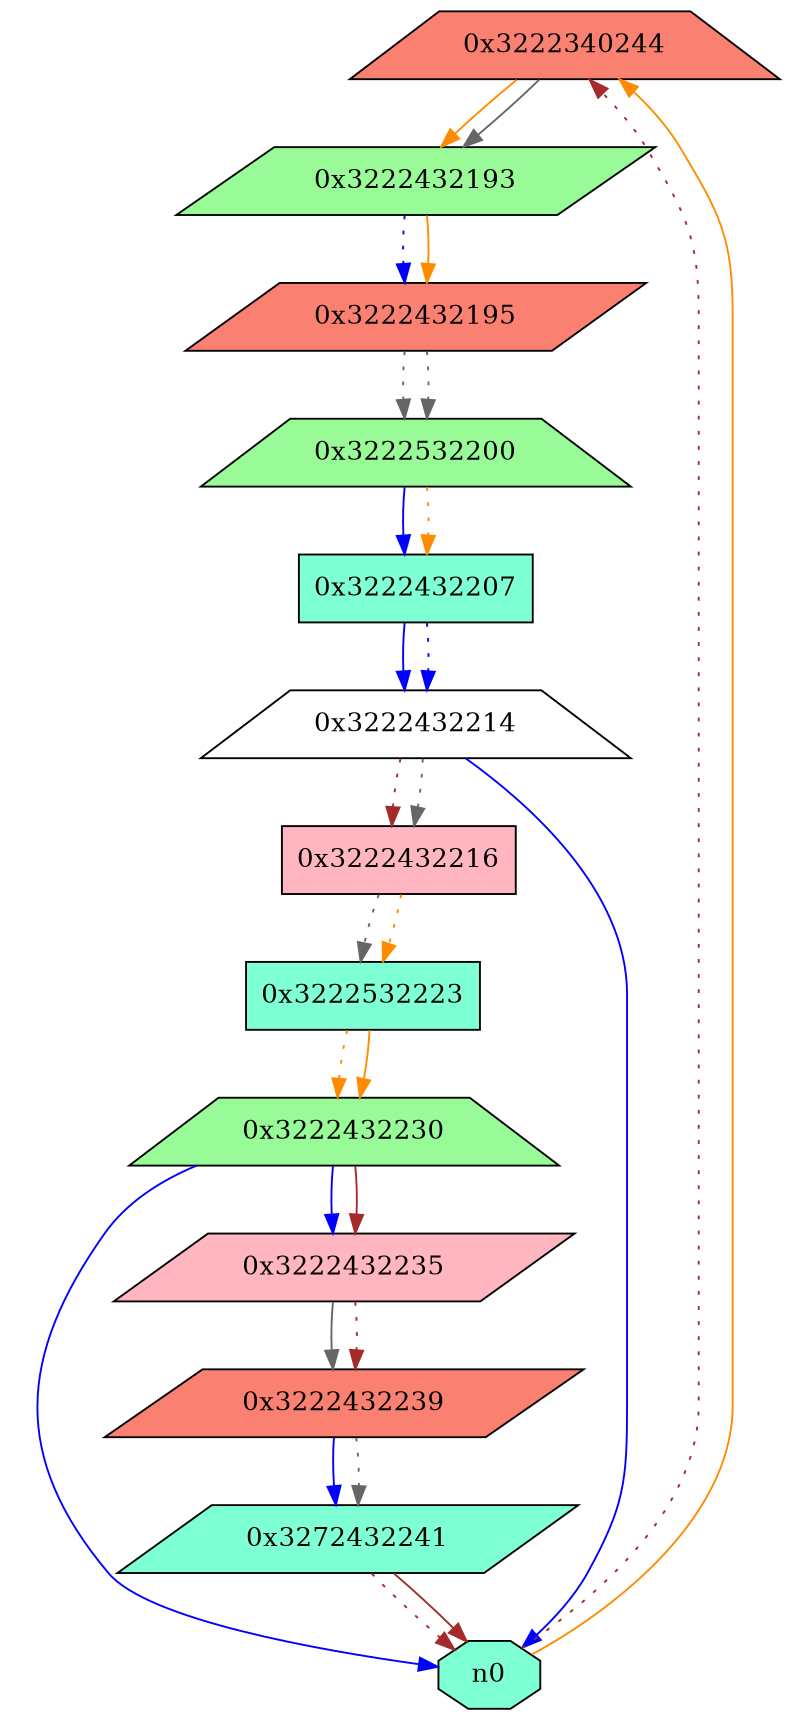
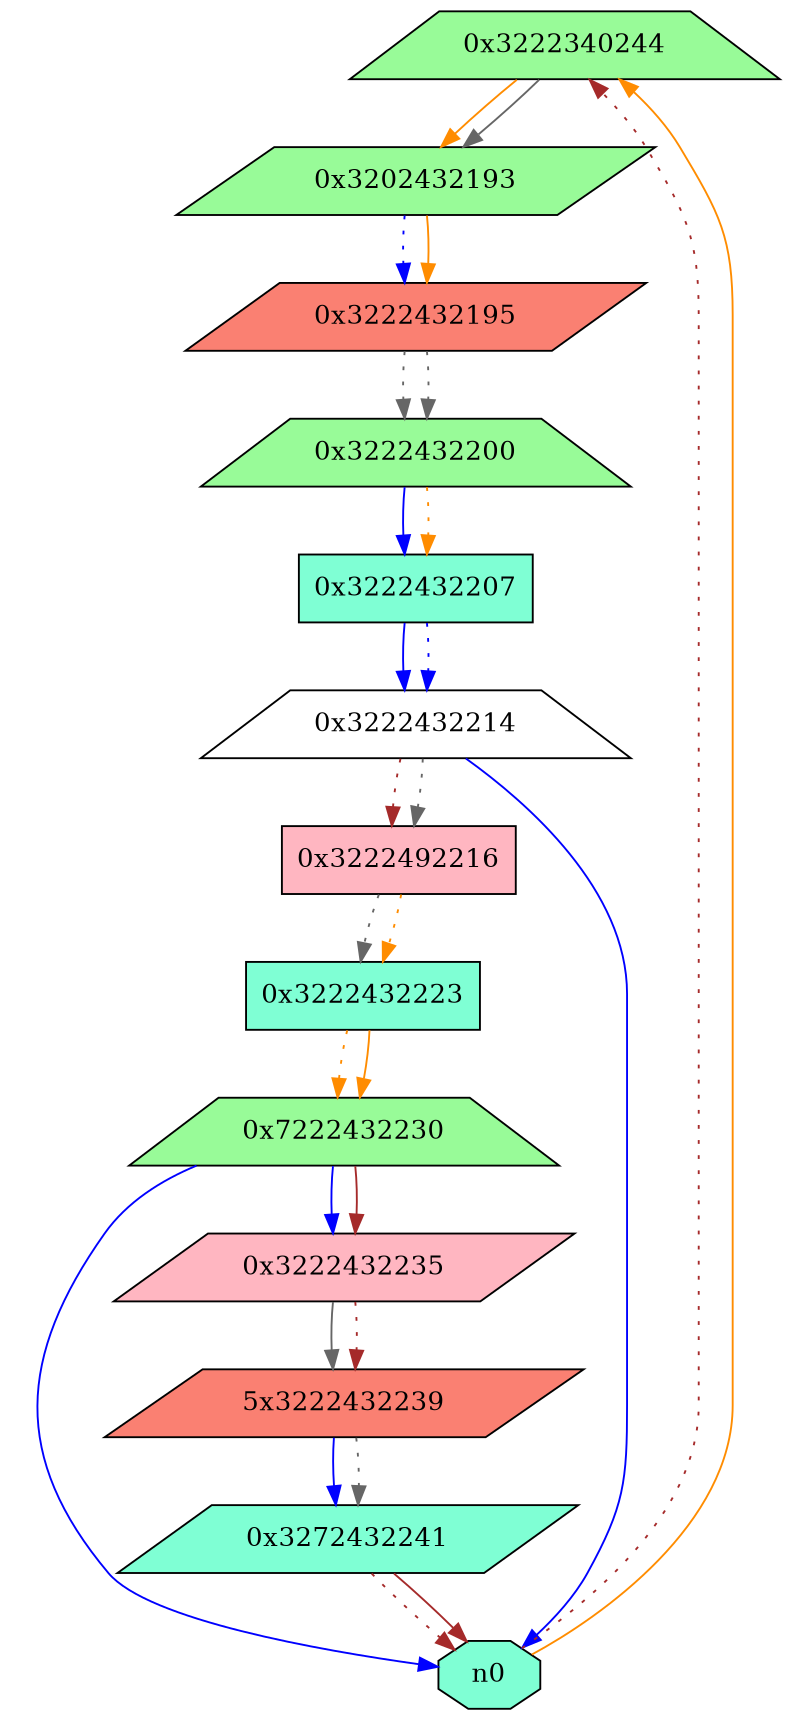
(565, 45) -> (565, 45)
(416, 181) -> (416, 181)
(416, 453) -> (416, 453)
(399, 860) -> (399, 860)
(363, 996) -> (363, 996)
(344, 1132) -> (344, 1132)
(344, 1403) -> (344, 1403)
